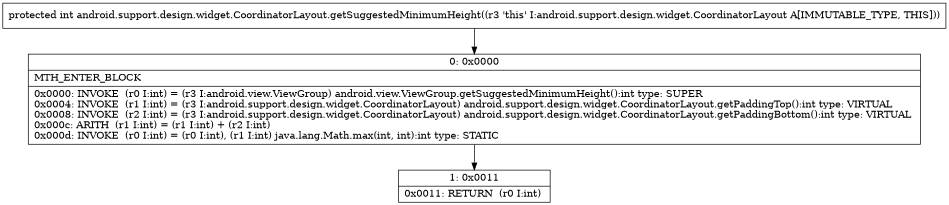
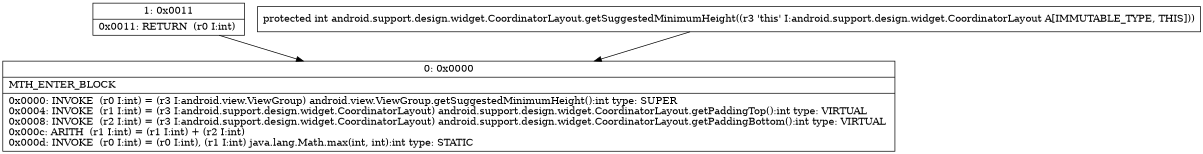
(474, 154) -> (258, 47)
